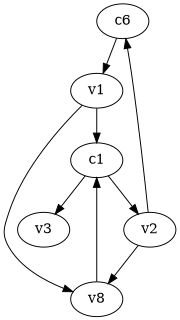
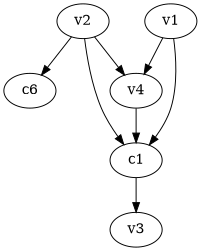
(112, 51) -> none
(120, 191) -> (95, 90)
(97, 299) -> (136, 91)
